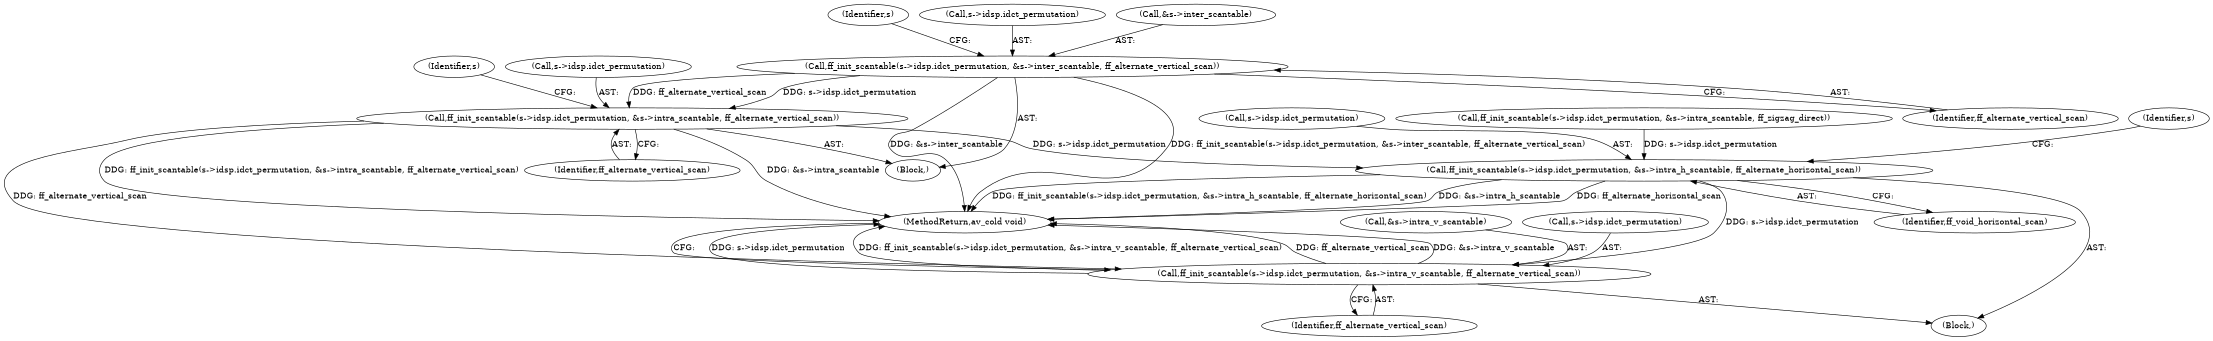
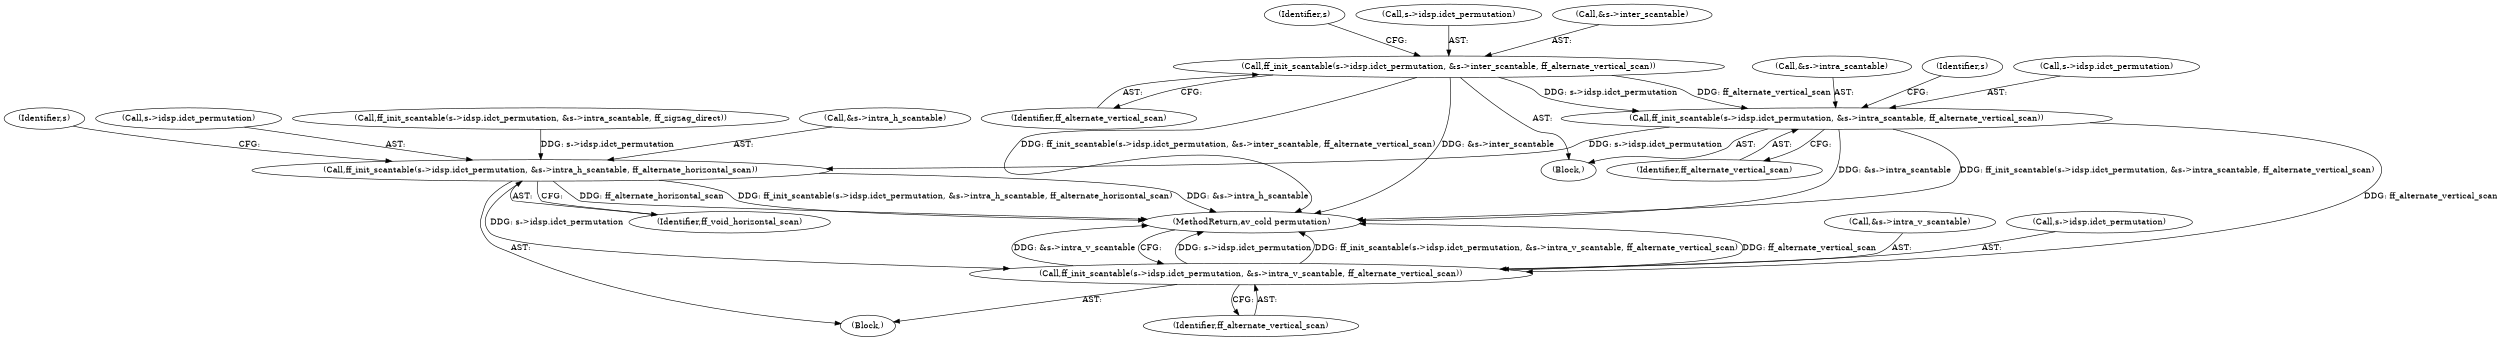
none -> (1832, 67)
none -> (885, 119)
(965, 222) -> (1252, 222)
